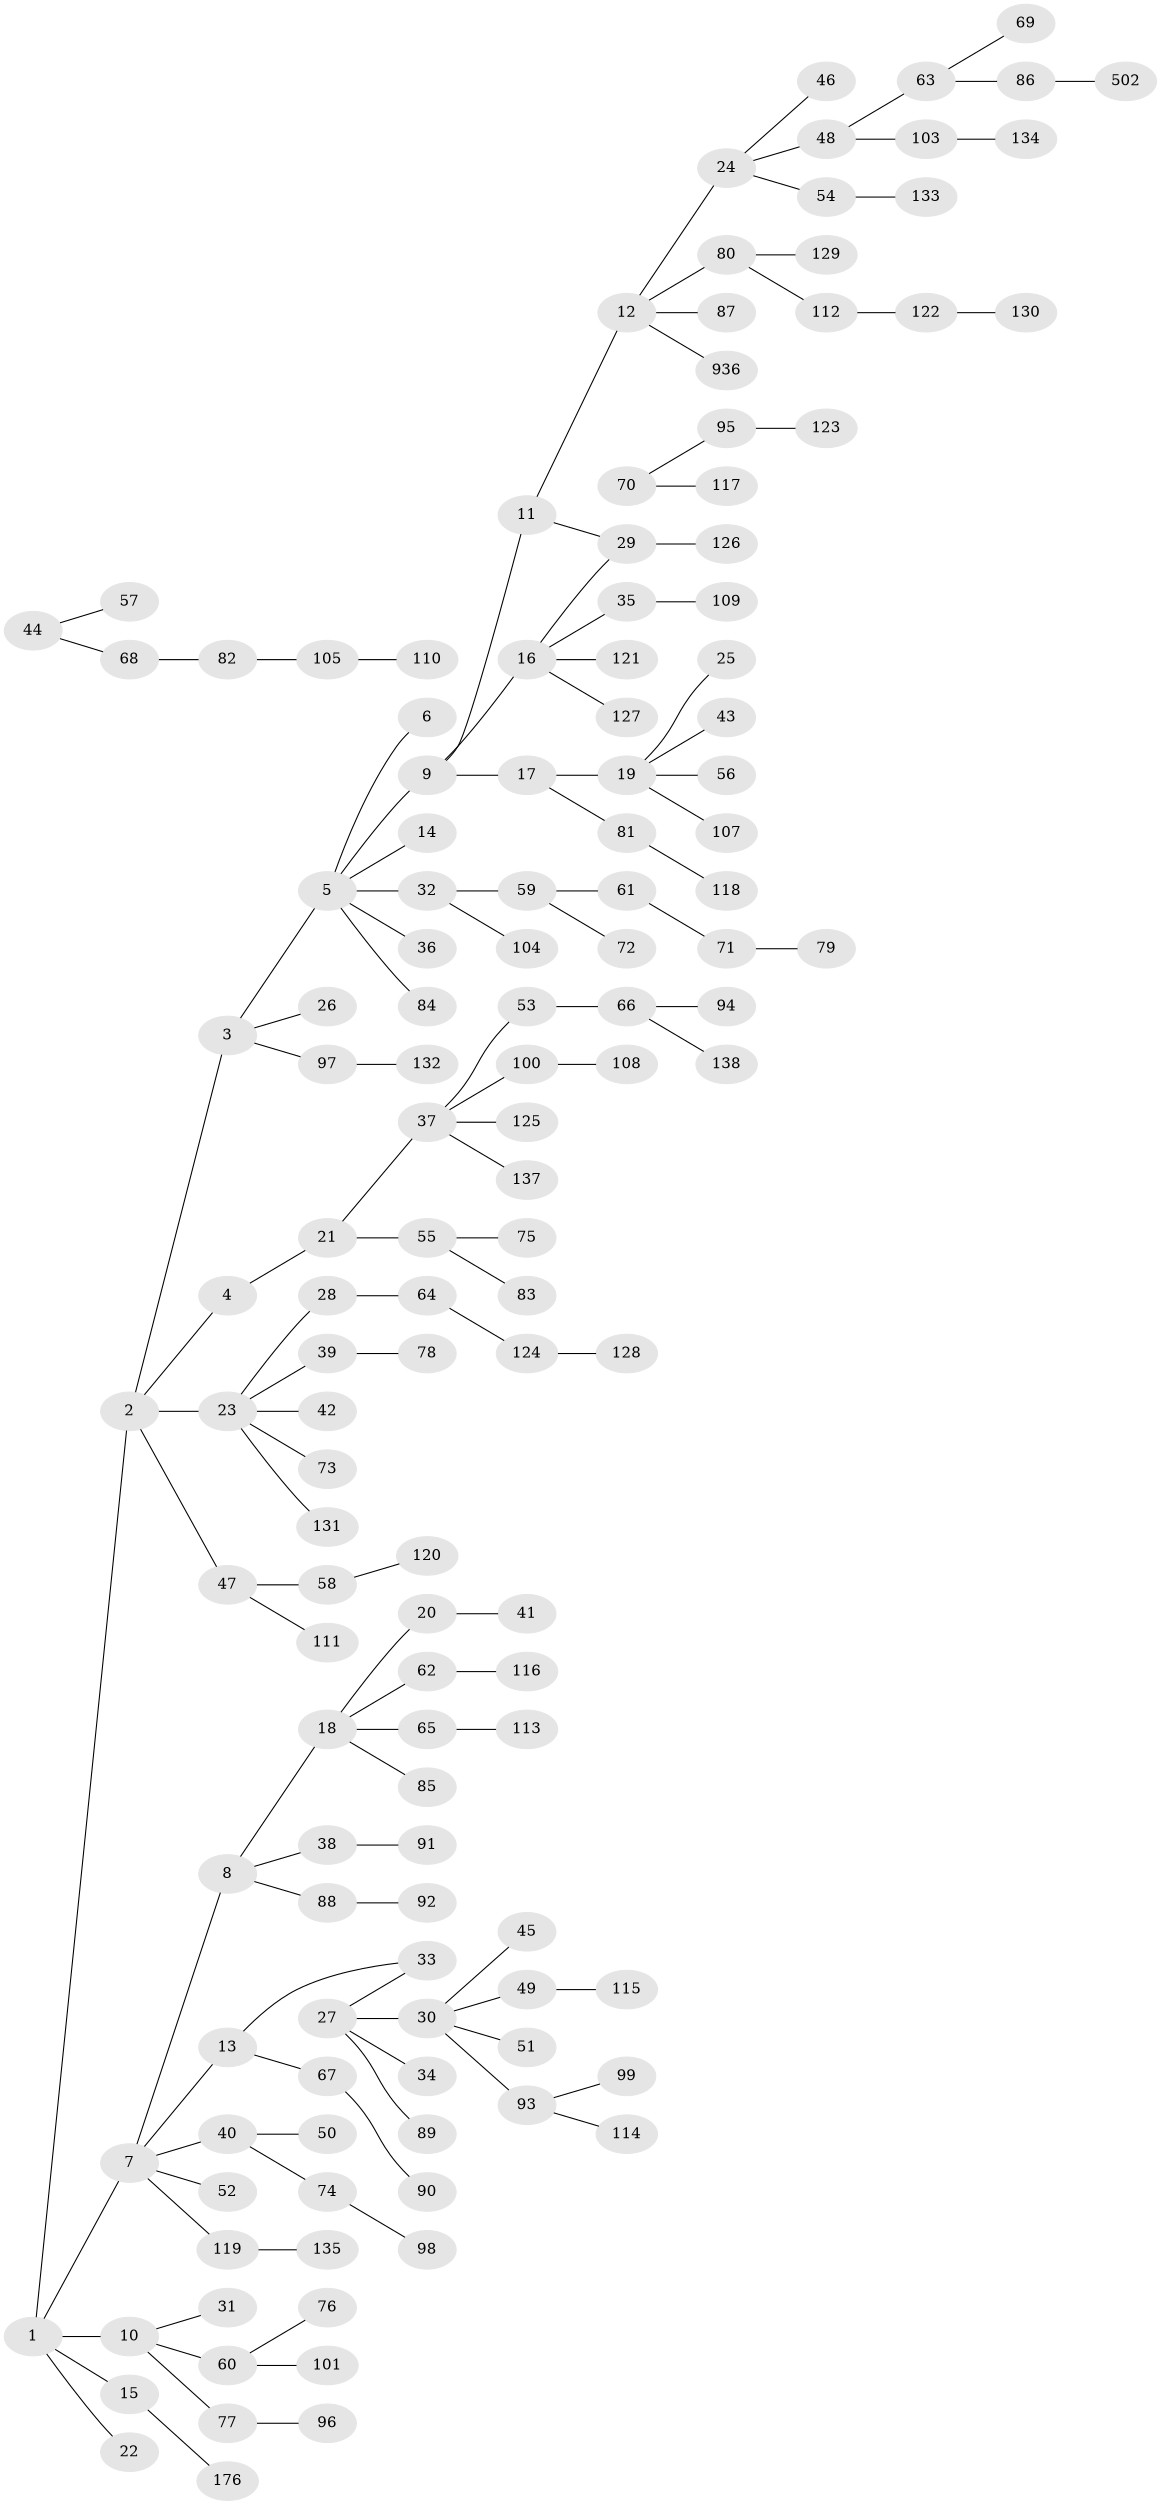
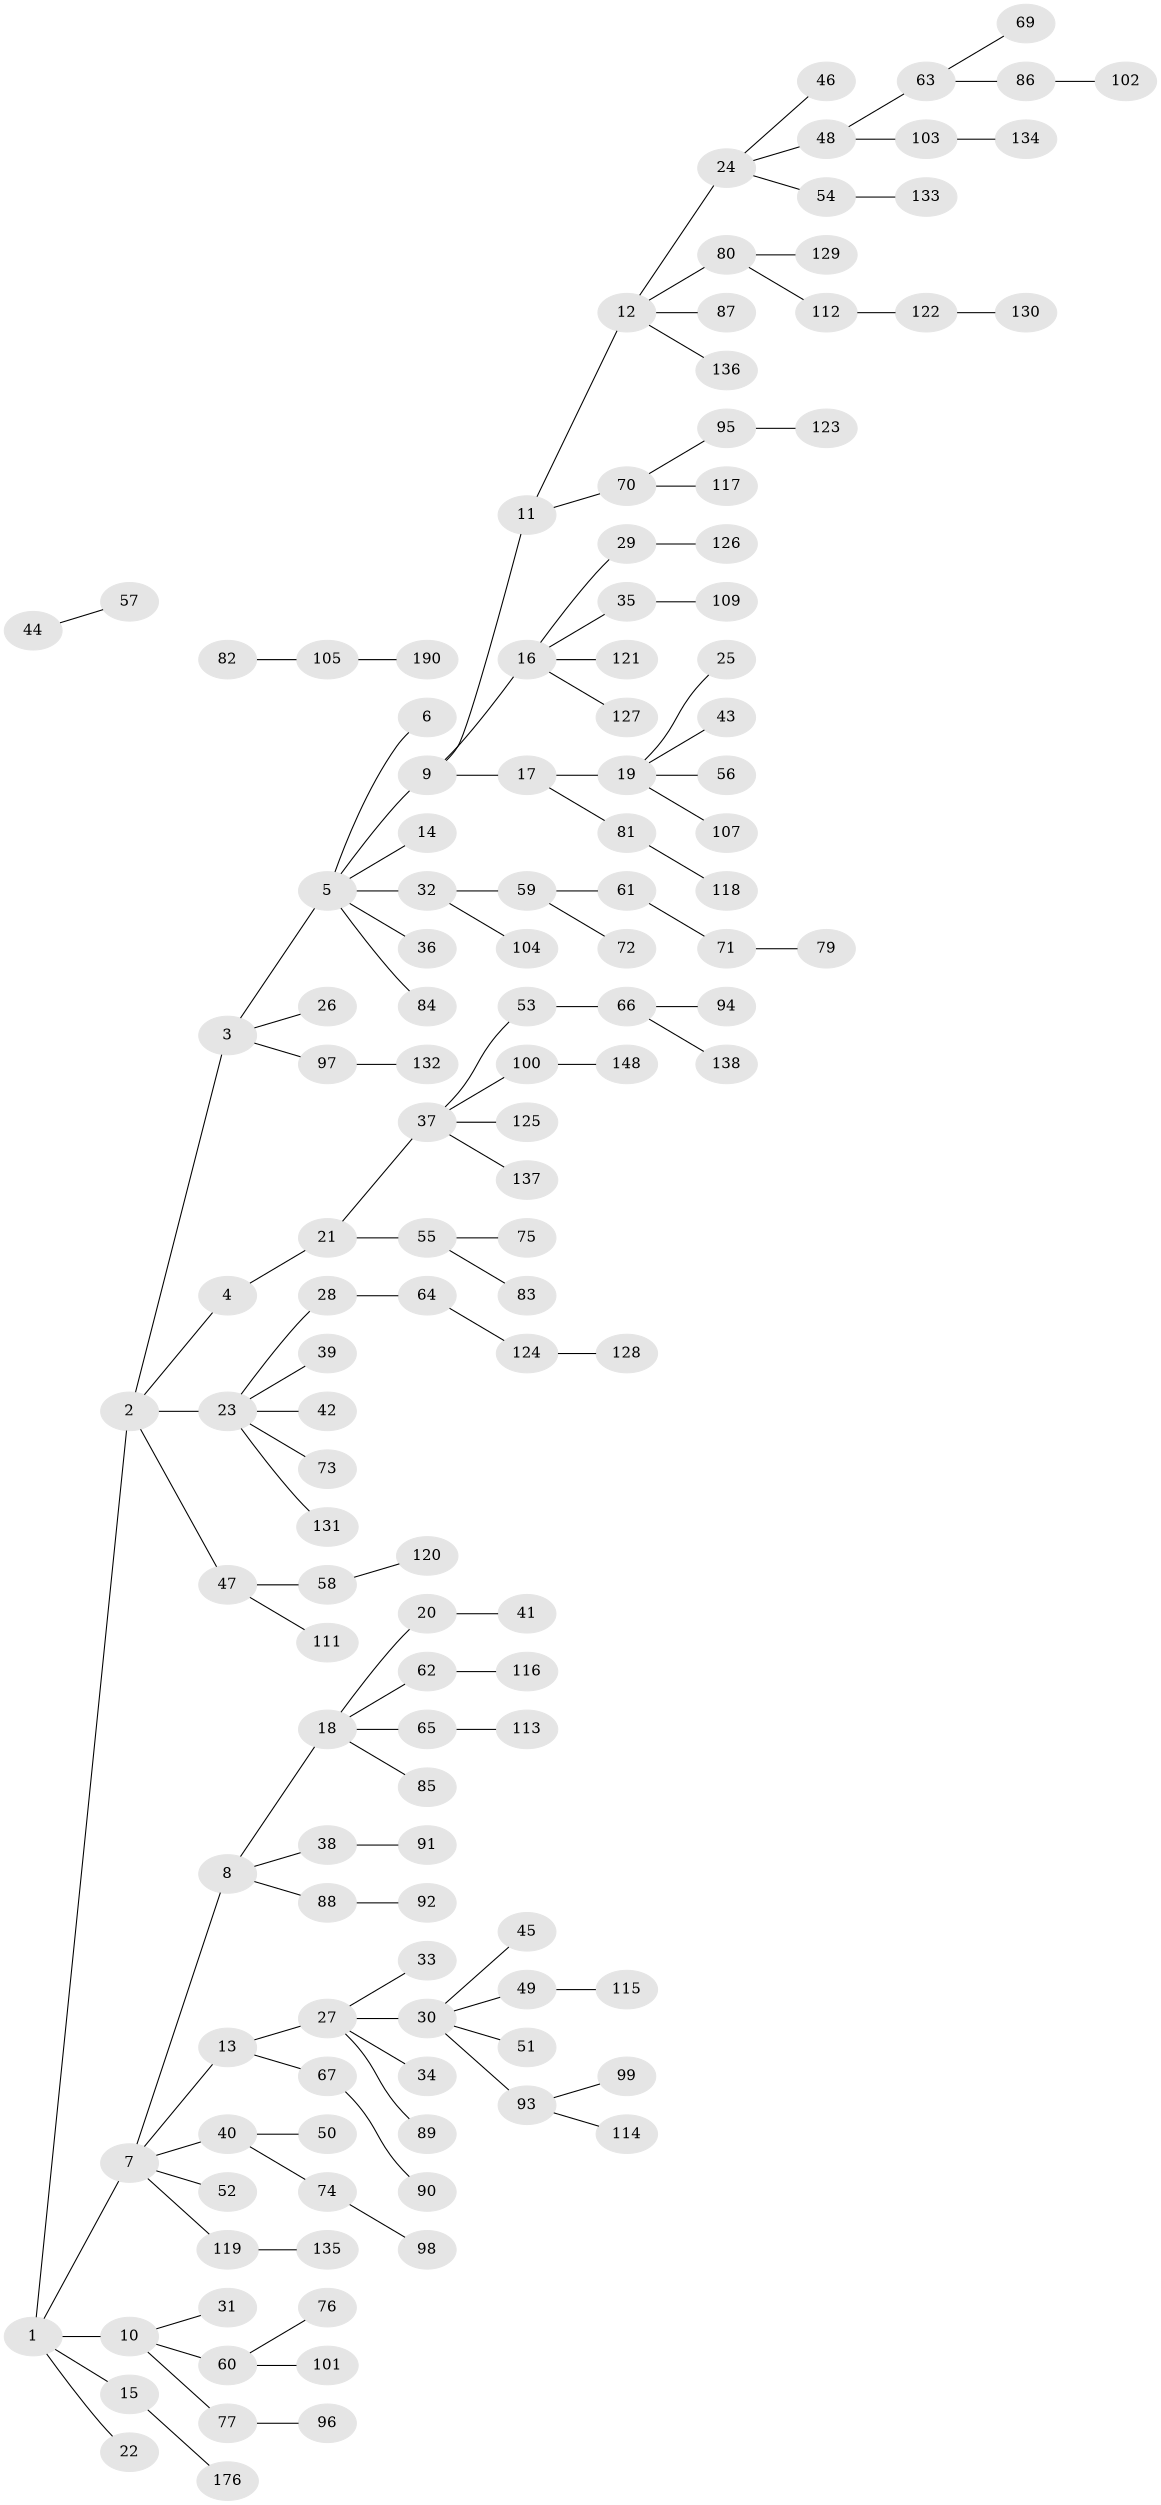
(1126, 81) -> (1126, 81)
(727, 371) -> (727, 371)
(577, 529) -> (577, 501)
(130, 660) -> none
(427, 660) -> (427, 660)
(627, 1064) -> (627, 1064)
(427, 1354) -> none
(314, 1982) -> (277, 2033)
